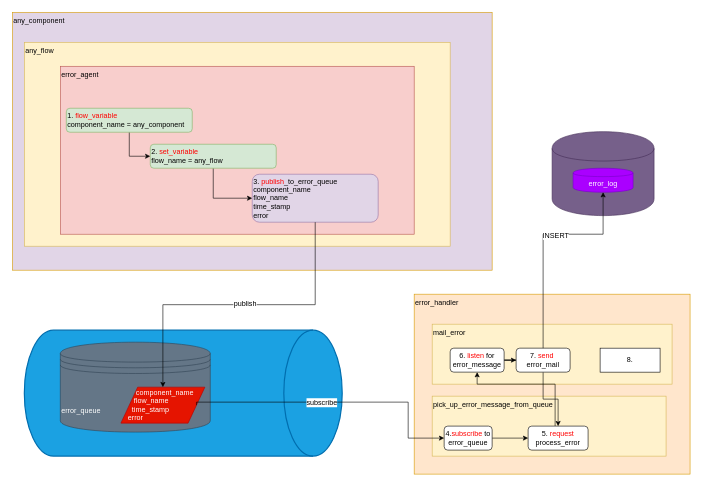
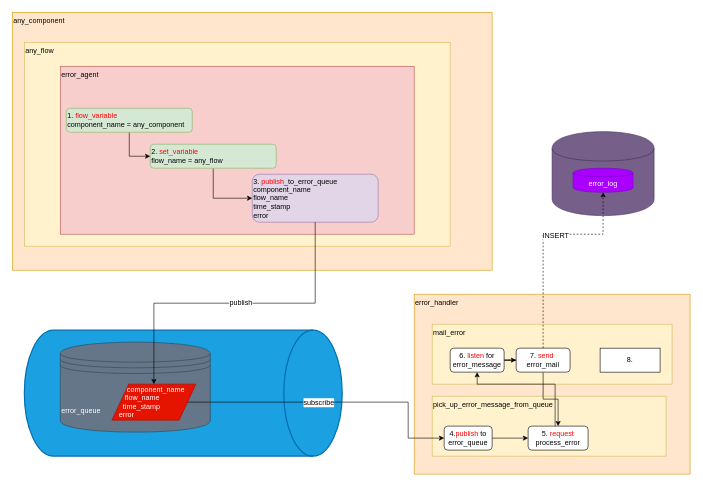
(40, 21) -> (40, 21)
(543, 293) -> (543, 293)
(163, 405) -> (154, 402)
(468, 438) -> (468, 438)
